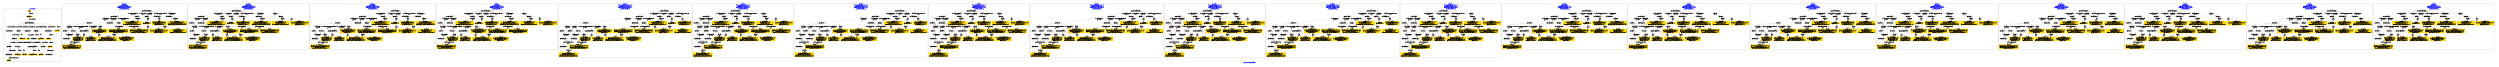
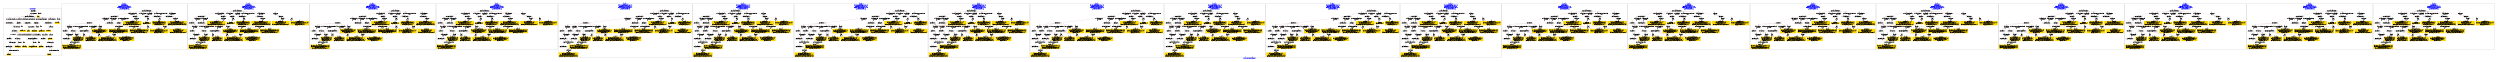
(29, 14) -> (37, 13)
(29, 17) -> (33, 11)
(34, 39) -> (34, 31)
none -> (49, 55)
